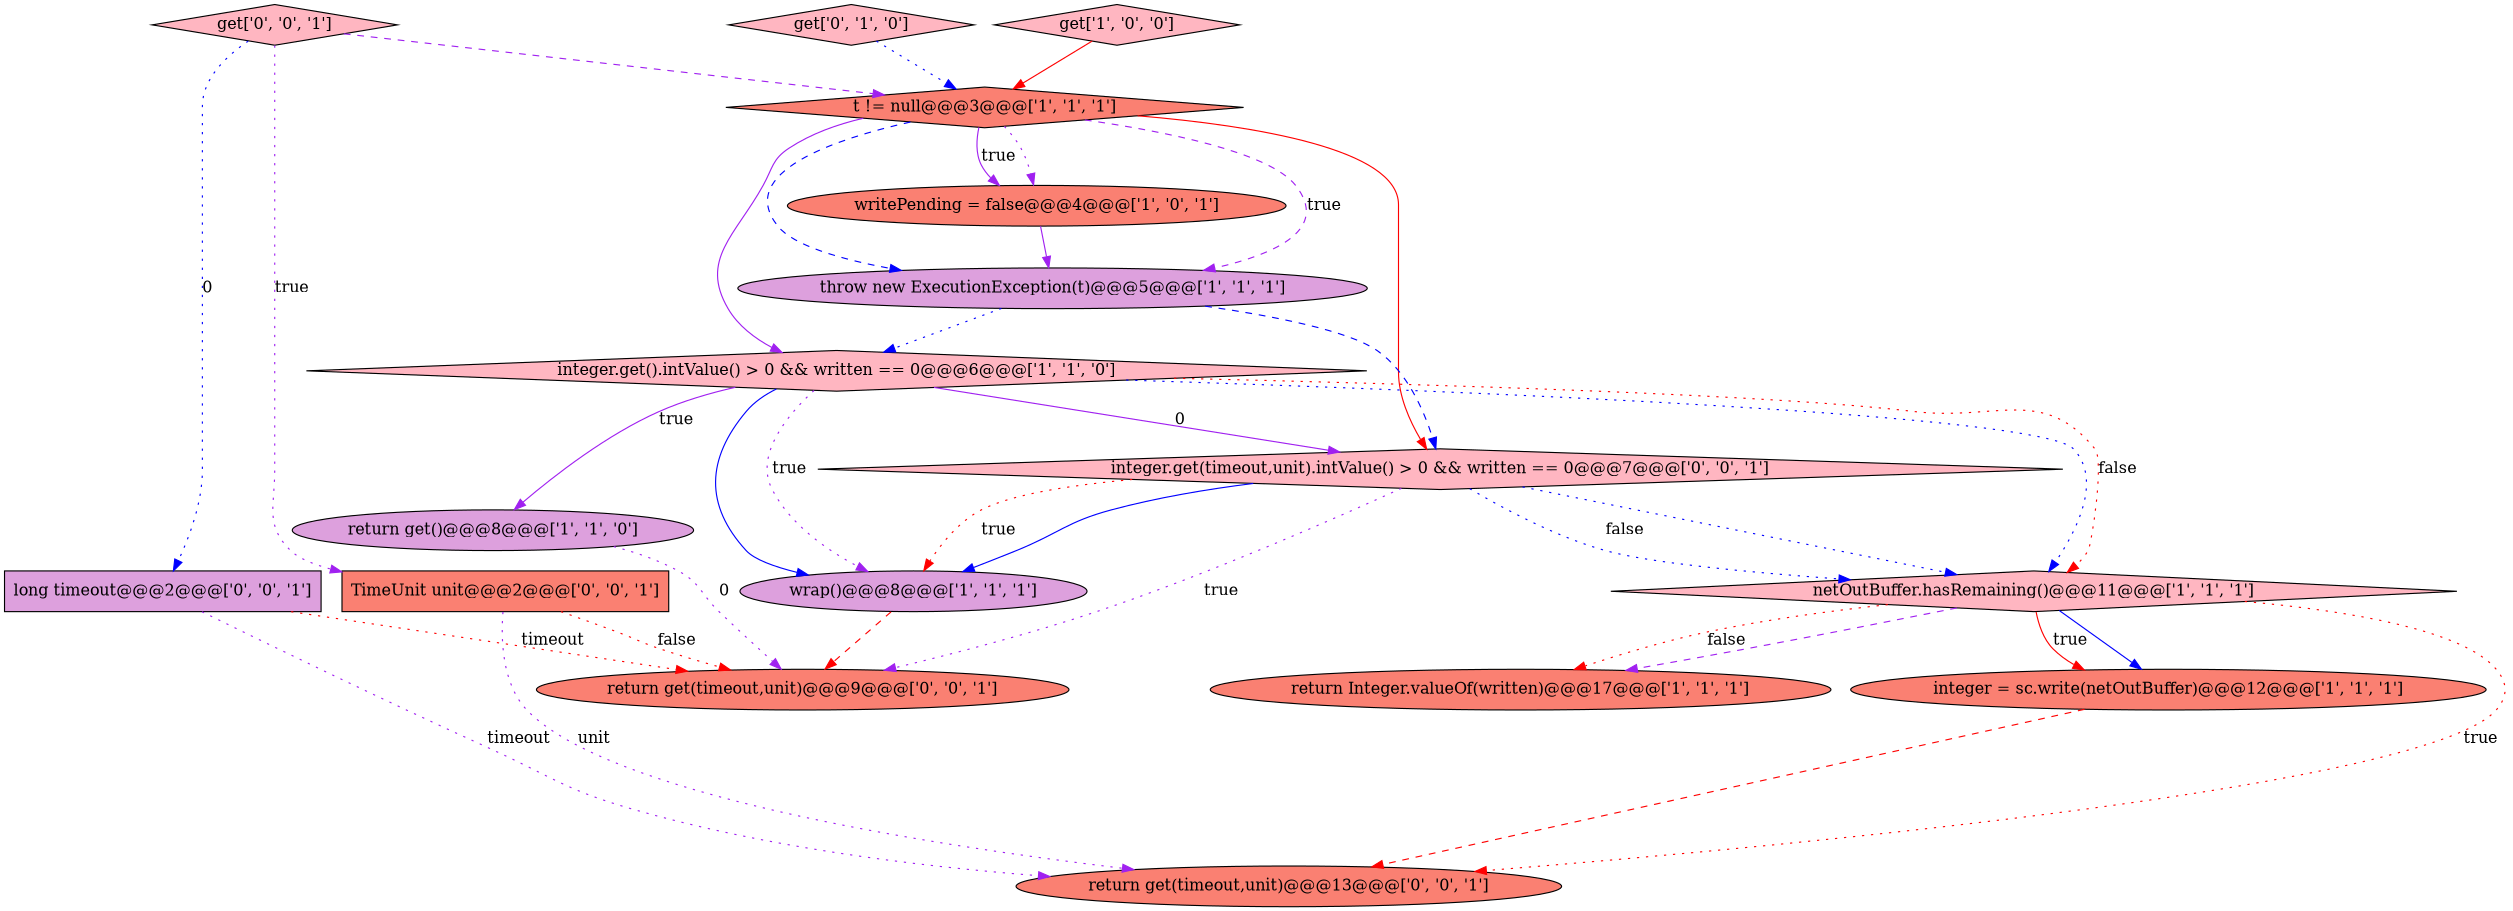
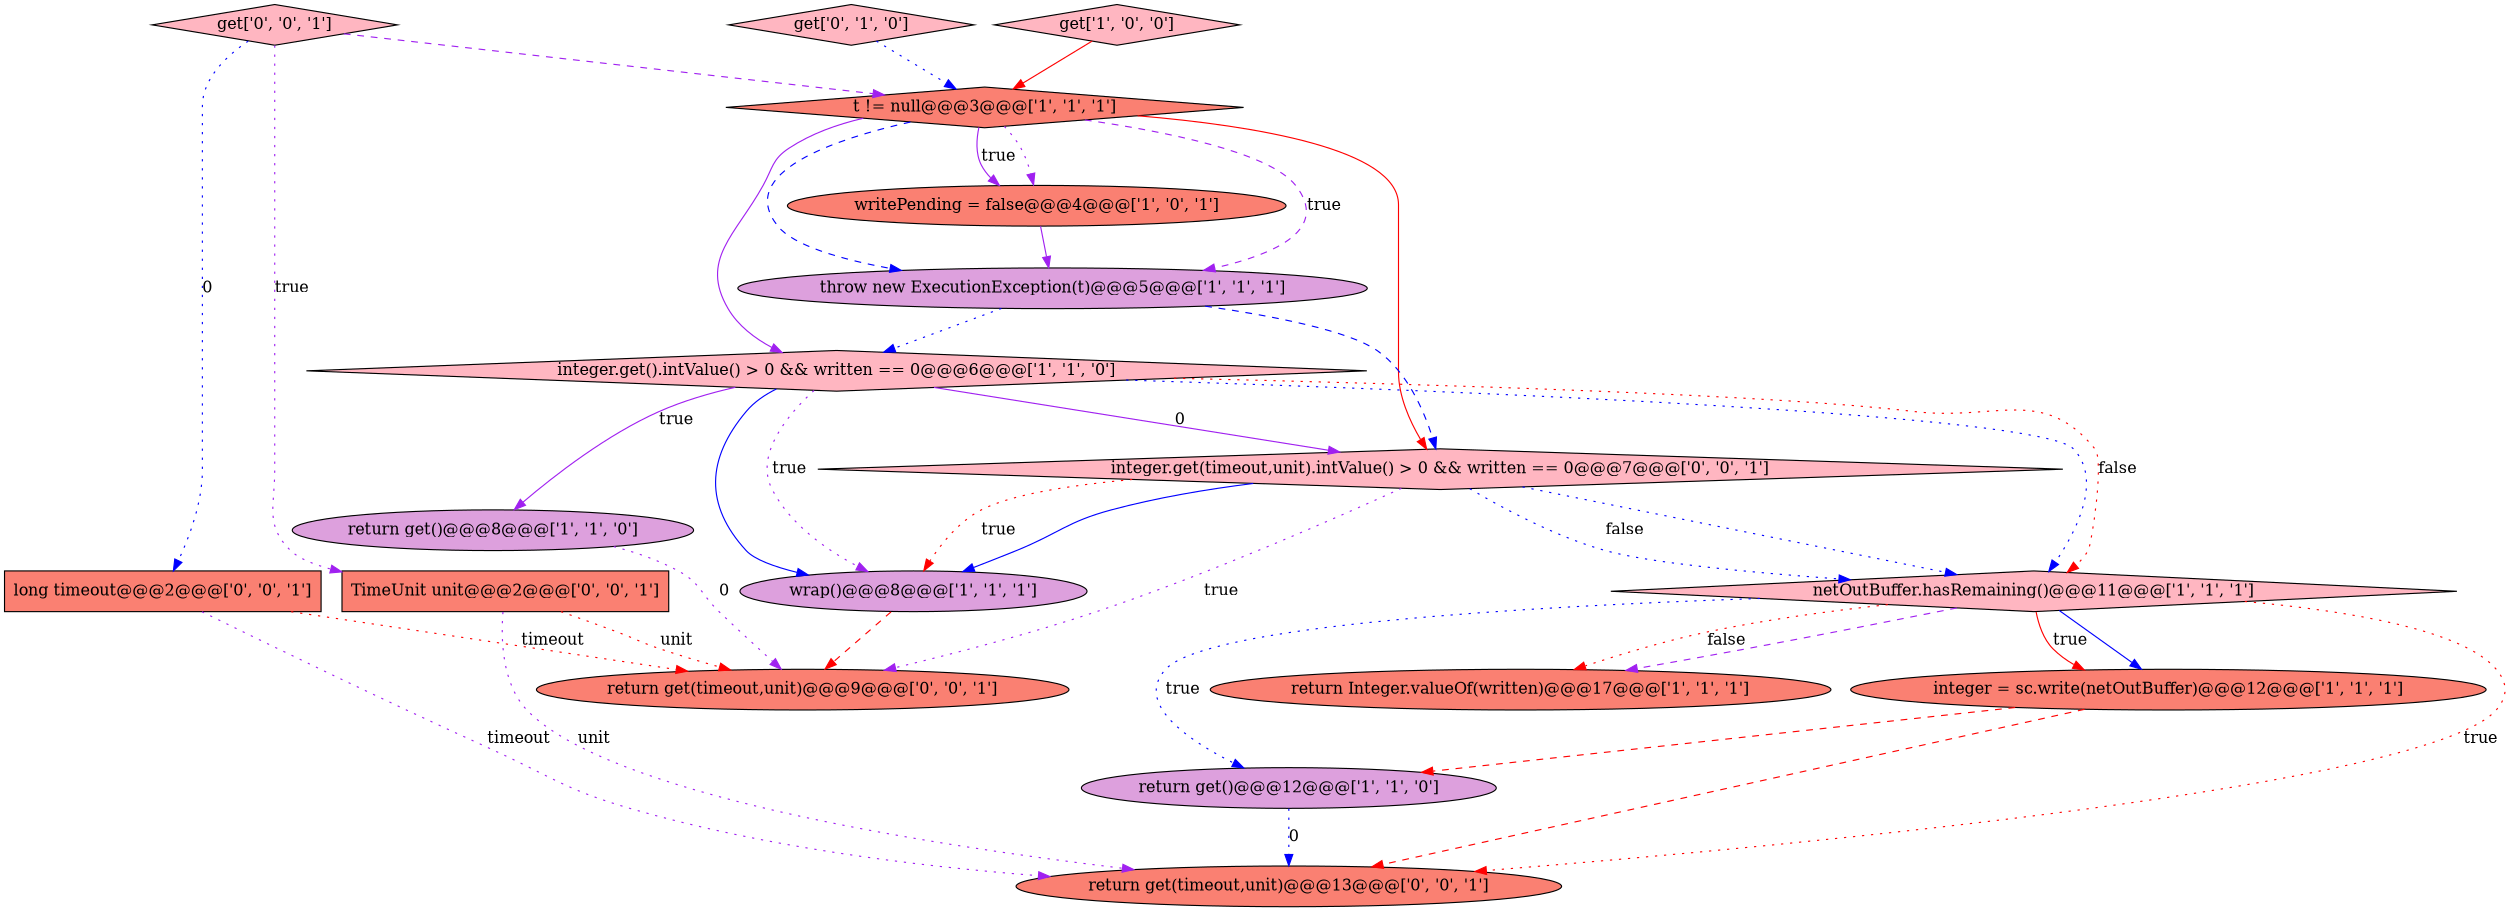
(163, 591) -> (163, 591)
(677, 640) -> (677, 640)
none -> (1289, 788)
